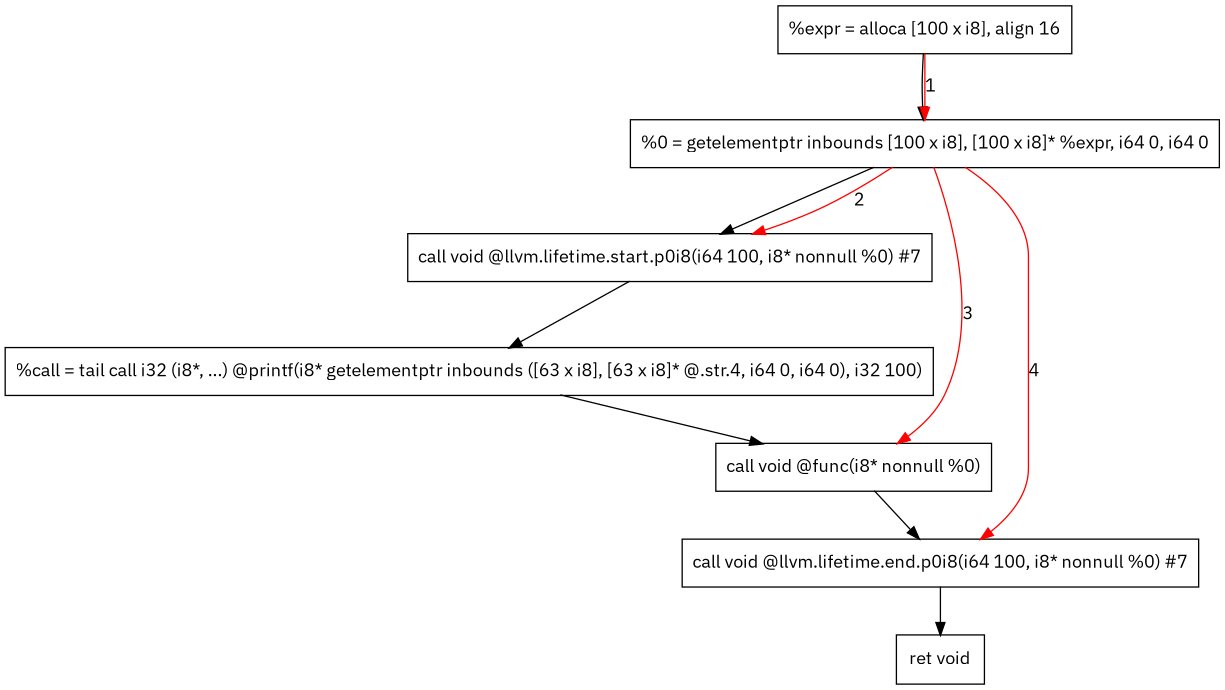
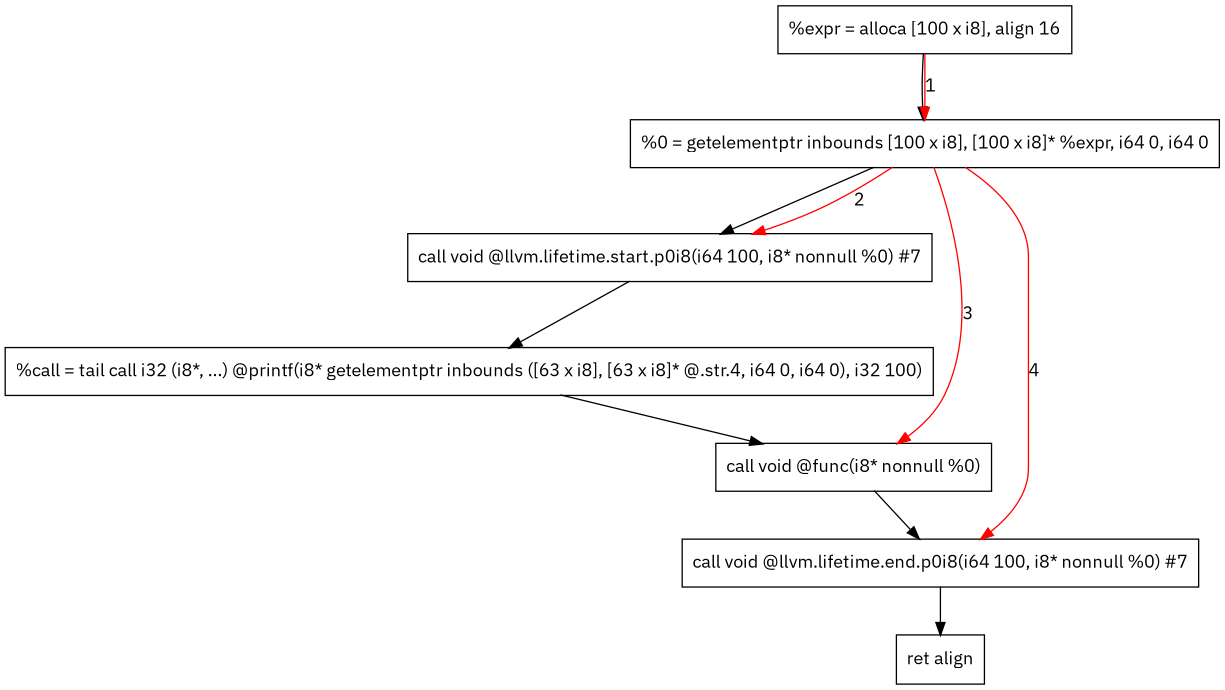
(940, 660) -> (940, 660)
